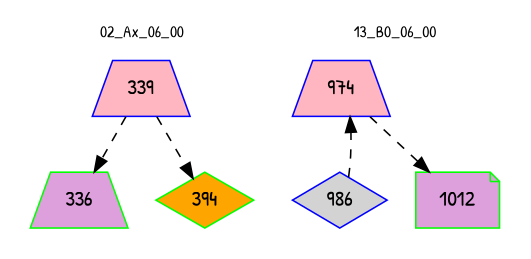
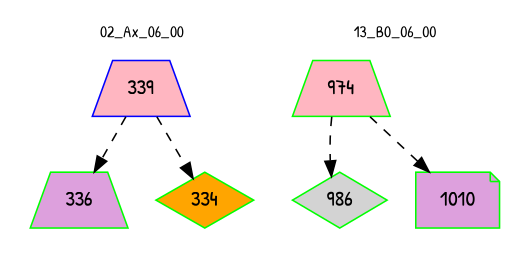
(341, 88) -> (341, 88)
(351, 155) -> (330, 139)
(205, 200) -> (205, 200)
(340, 200) -> (340, 200)
(458, 200) -> (458, 200)
